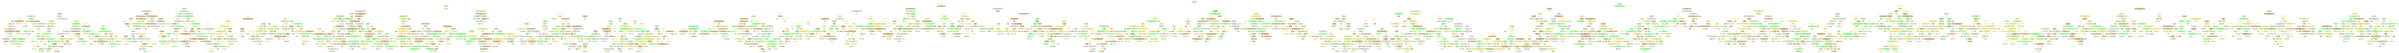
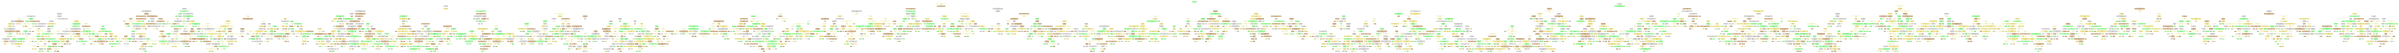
(1100, 51) -> (1100, 51)
